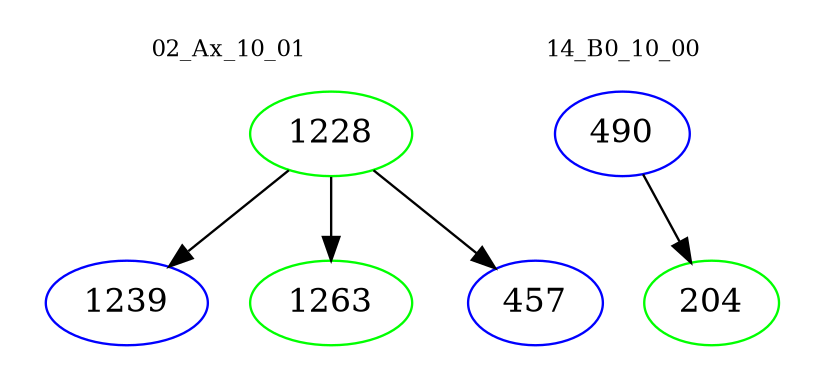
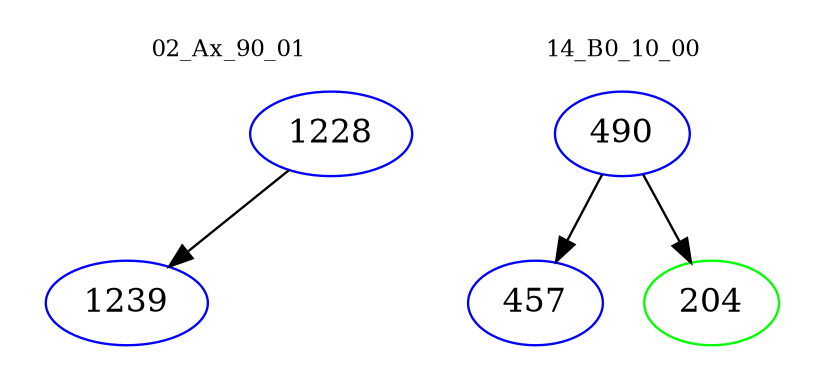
(229, 50) -> (229, 50)
(331, 134) -> (331, 134)
(415, 204) -> (585, 207)
(331, 303) -> none
